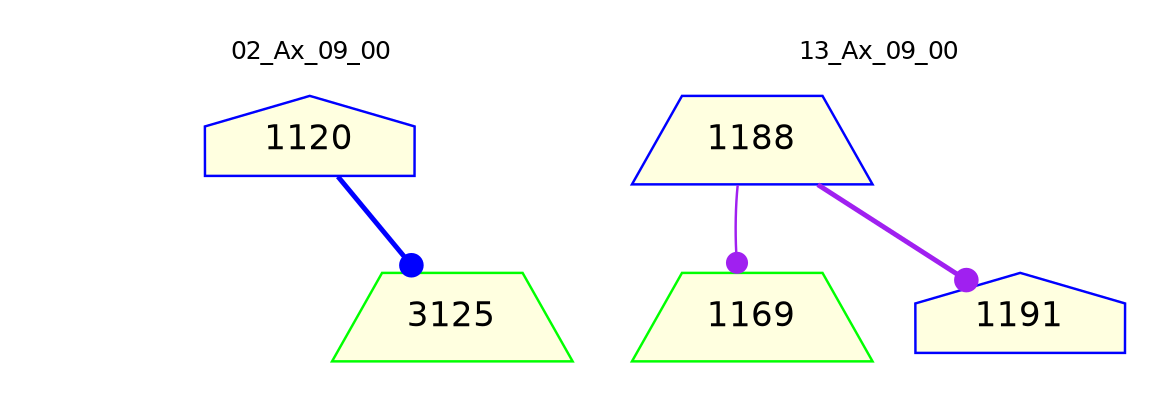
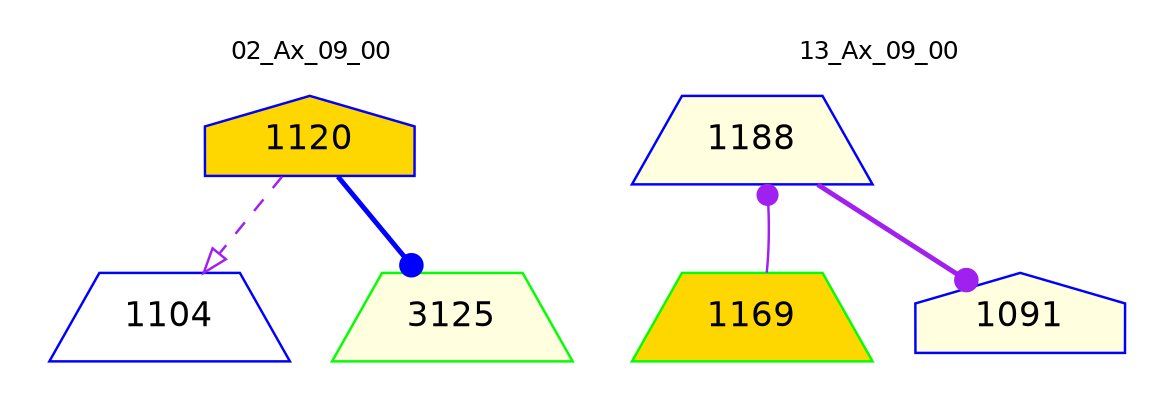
(310, 140) -> (310, 140)
(736, 219) -> (769, 239)
none -> (170, 317)
(752, 317) -> (752, 317)
(1020, 317) -> (1020, 317)
